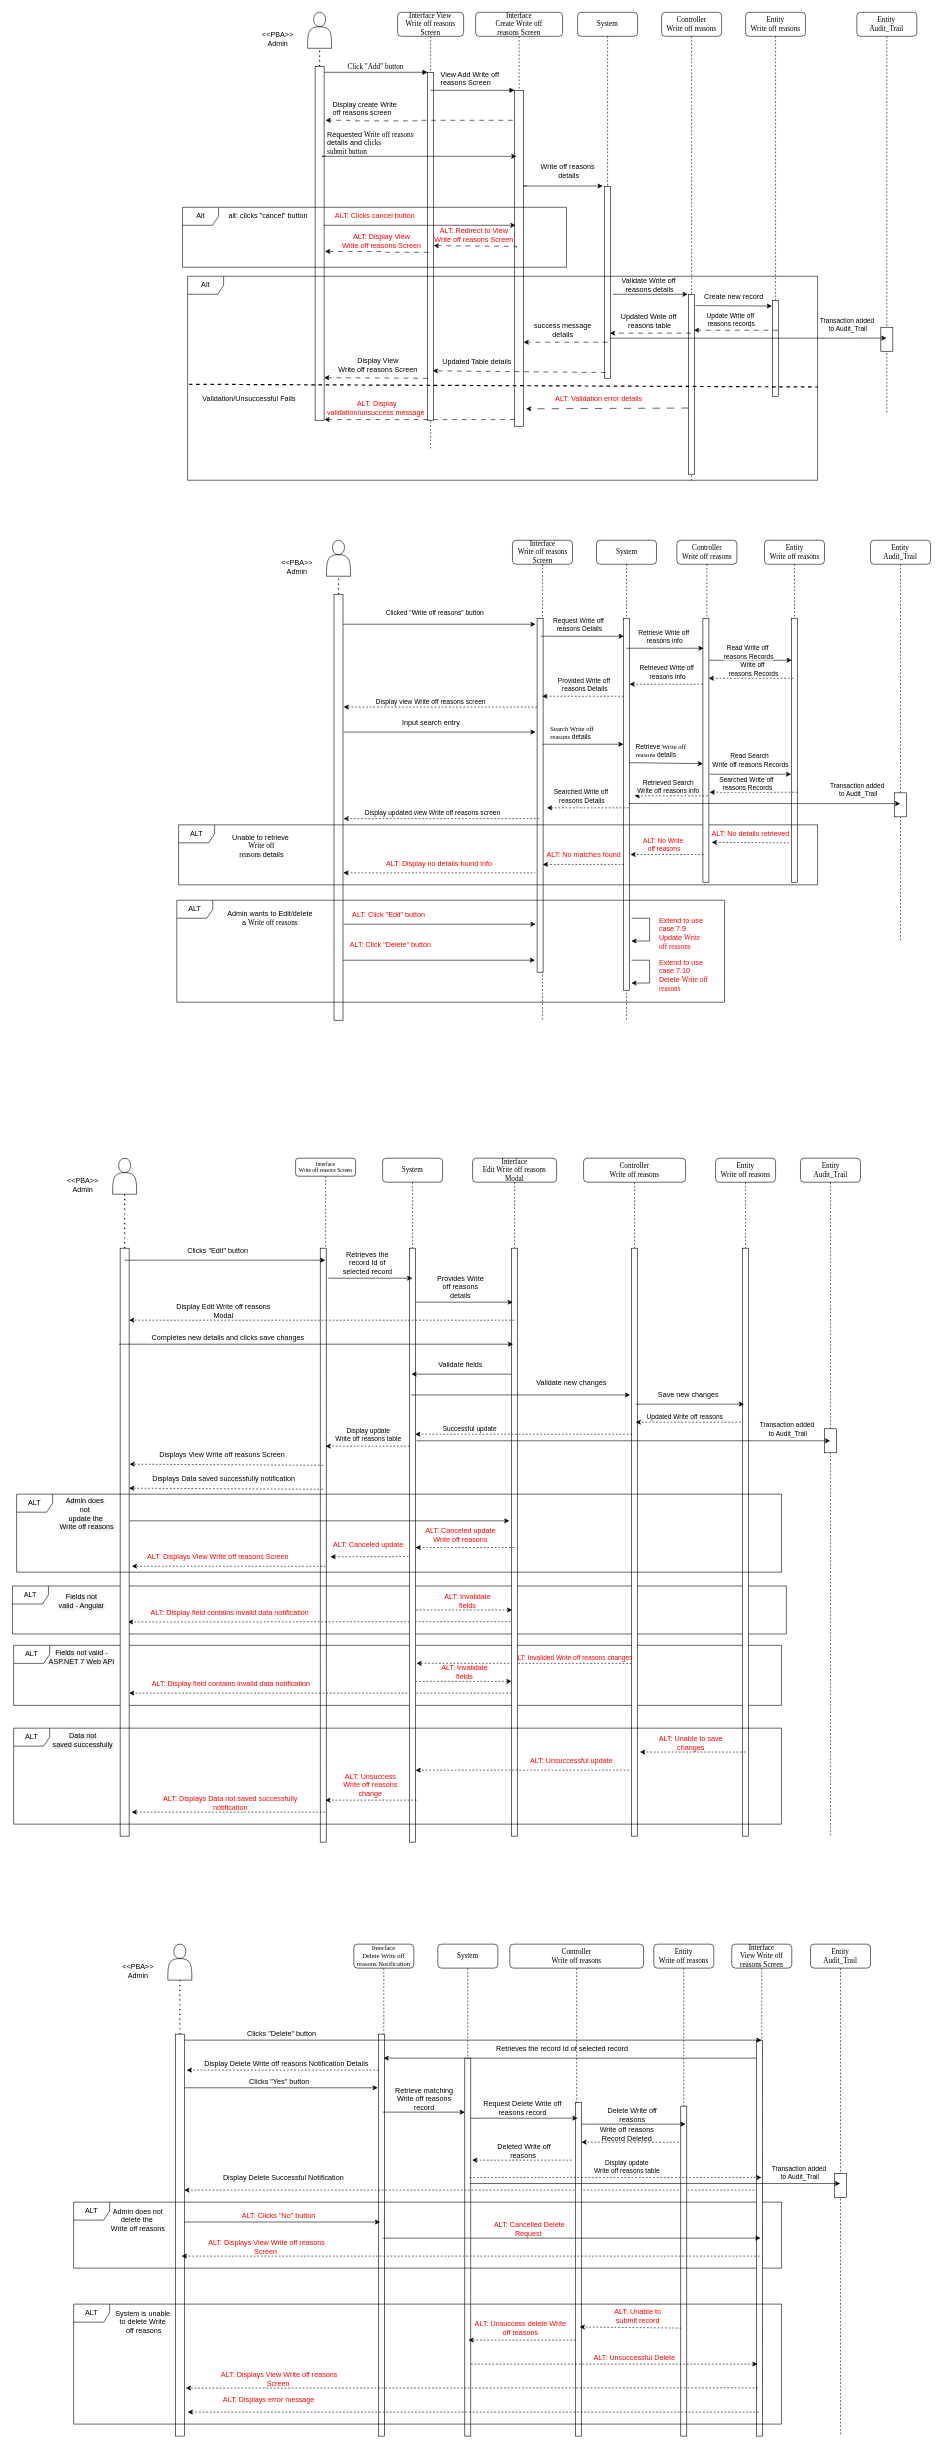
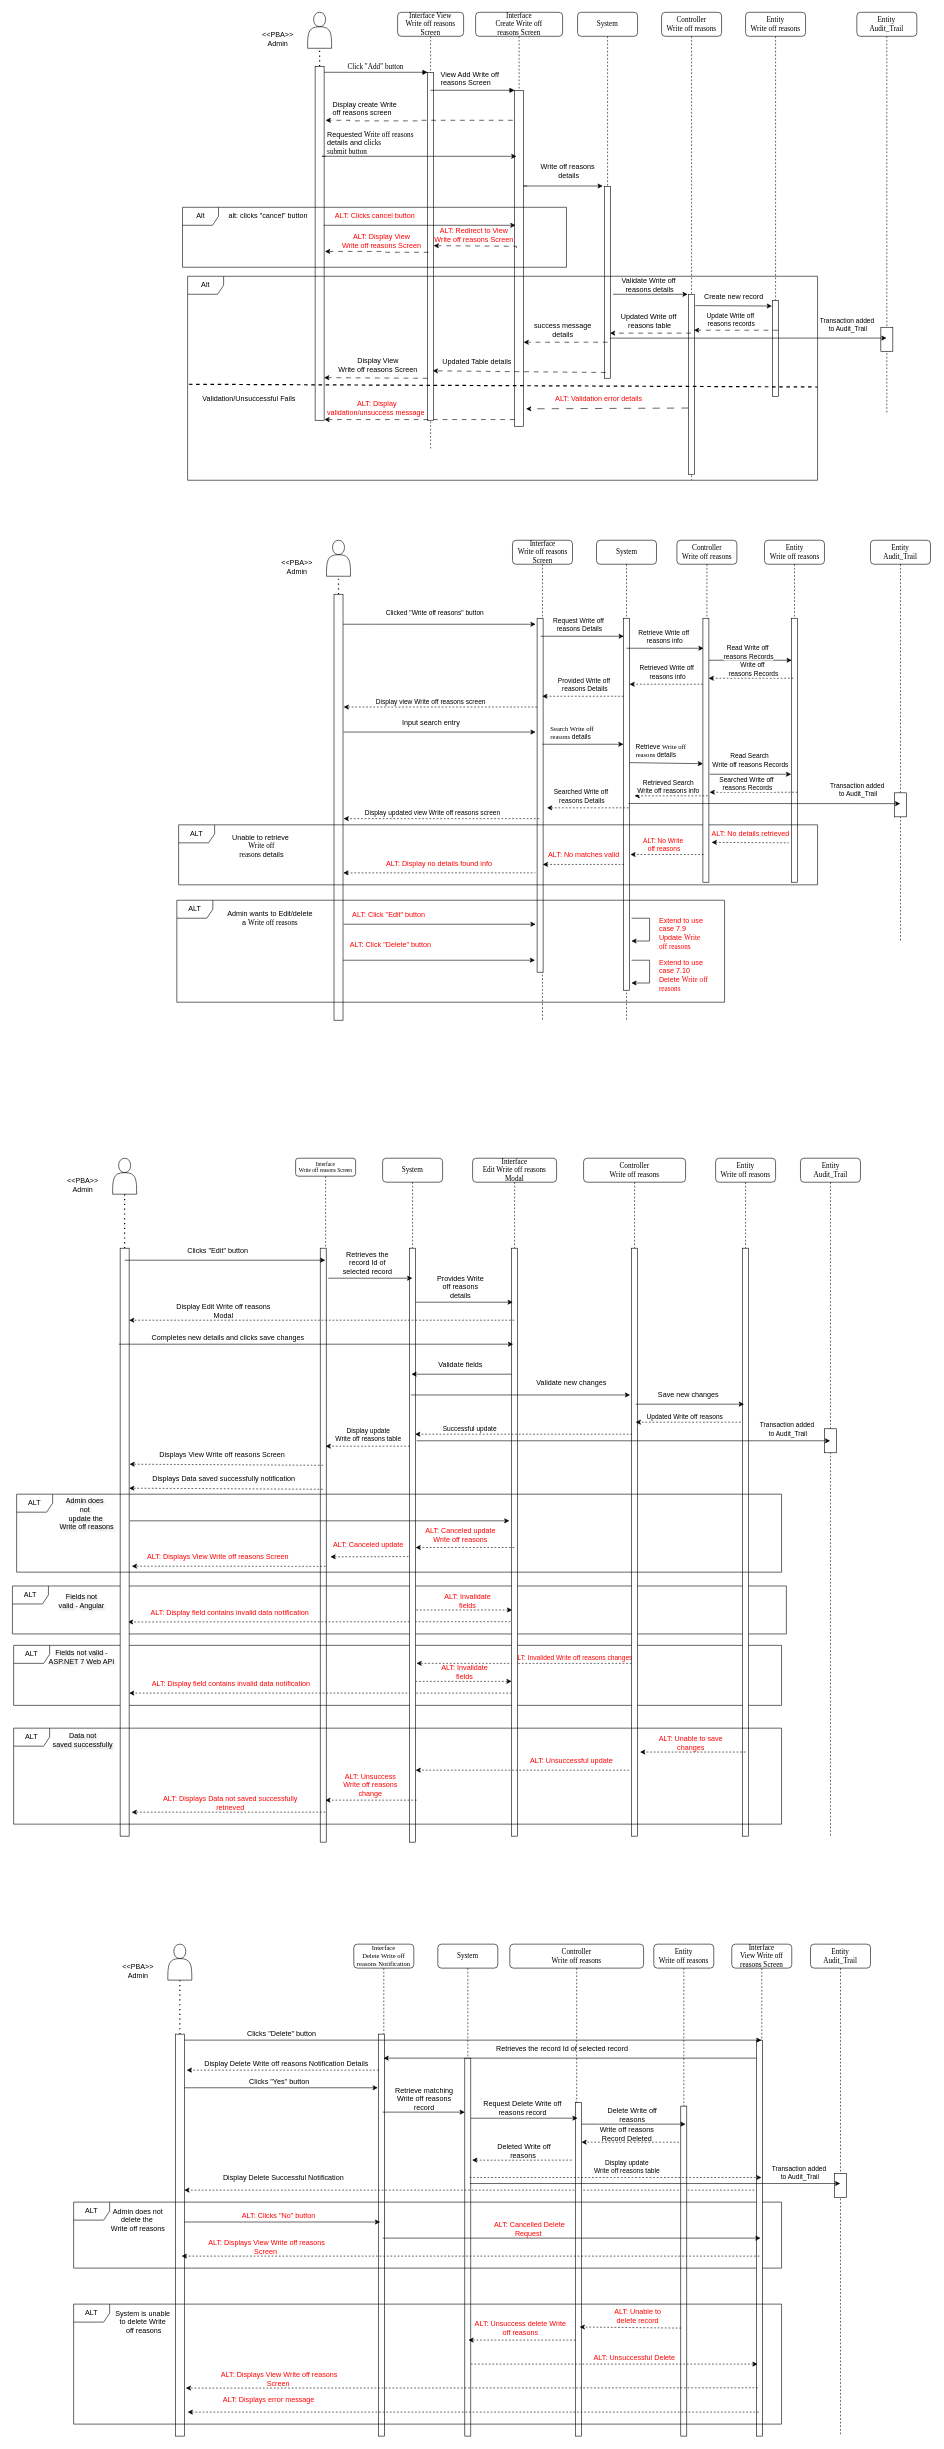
(584, 855) -> (584, 855)
(230, 1803) -> (230, 1803)
(638, 2316) -> (638, 2316)
